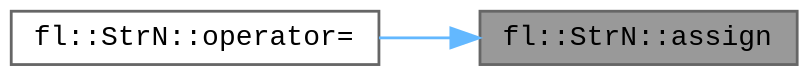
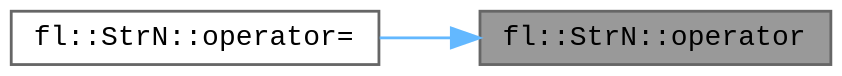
(639, 38) -> (655, 38)
